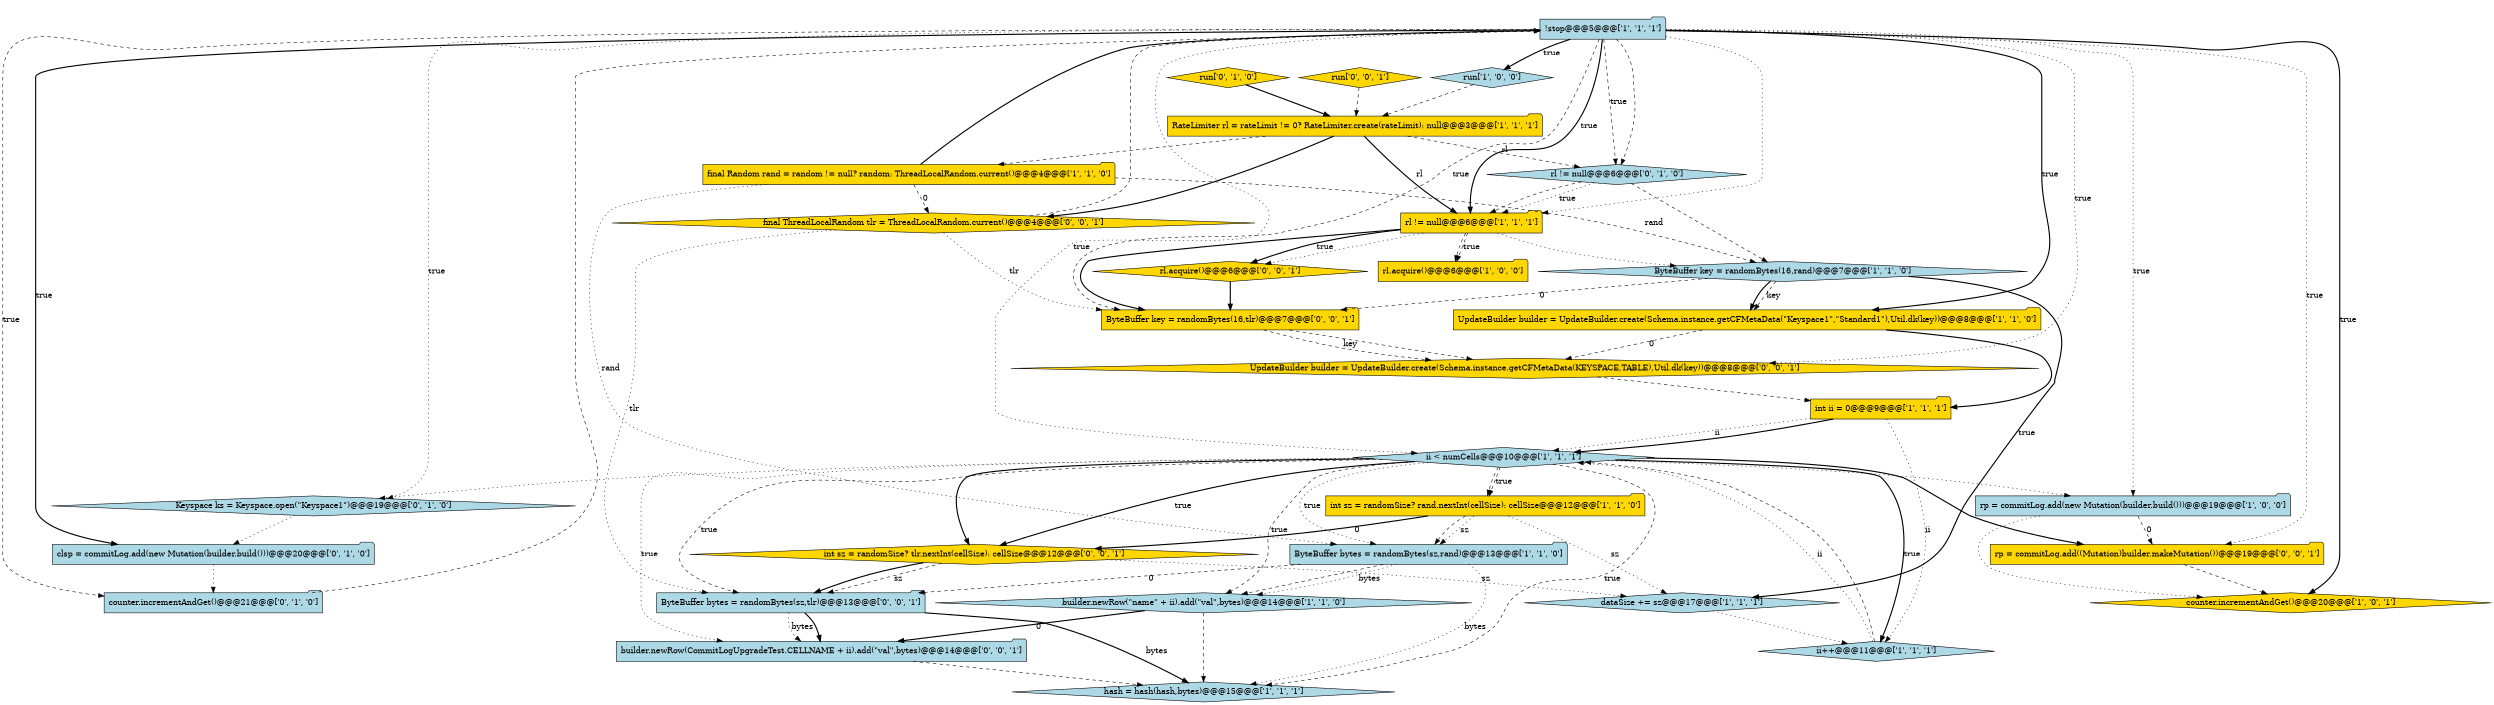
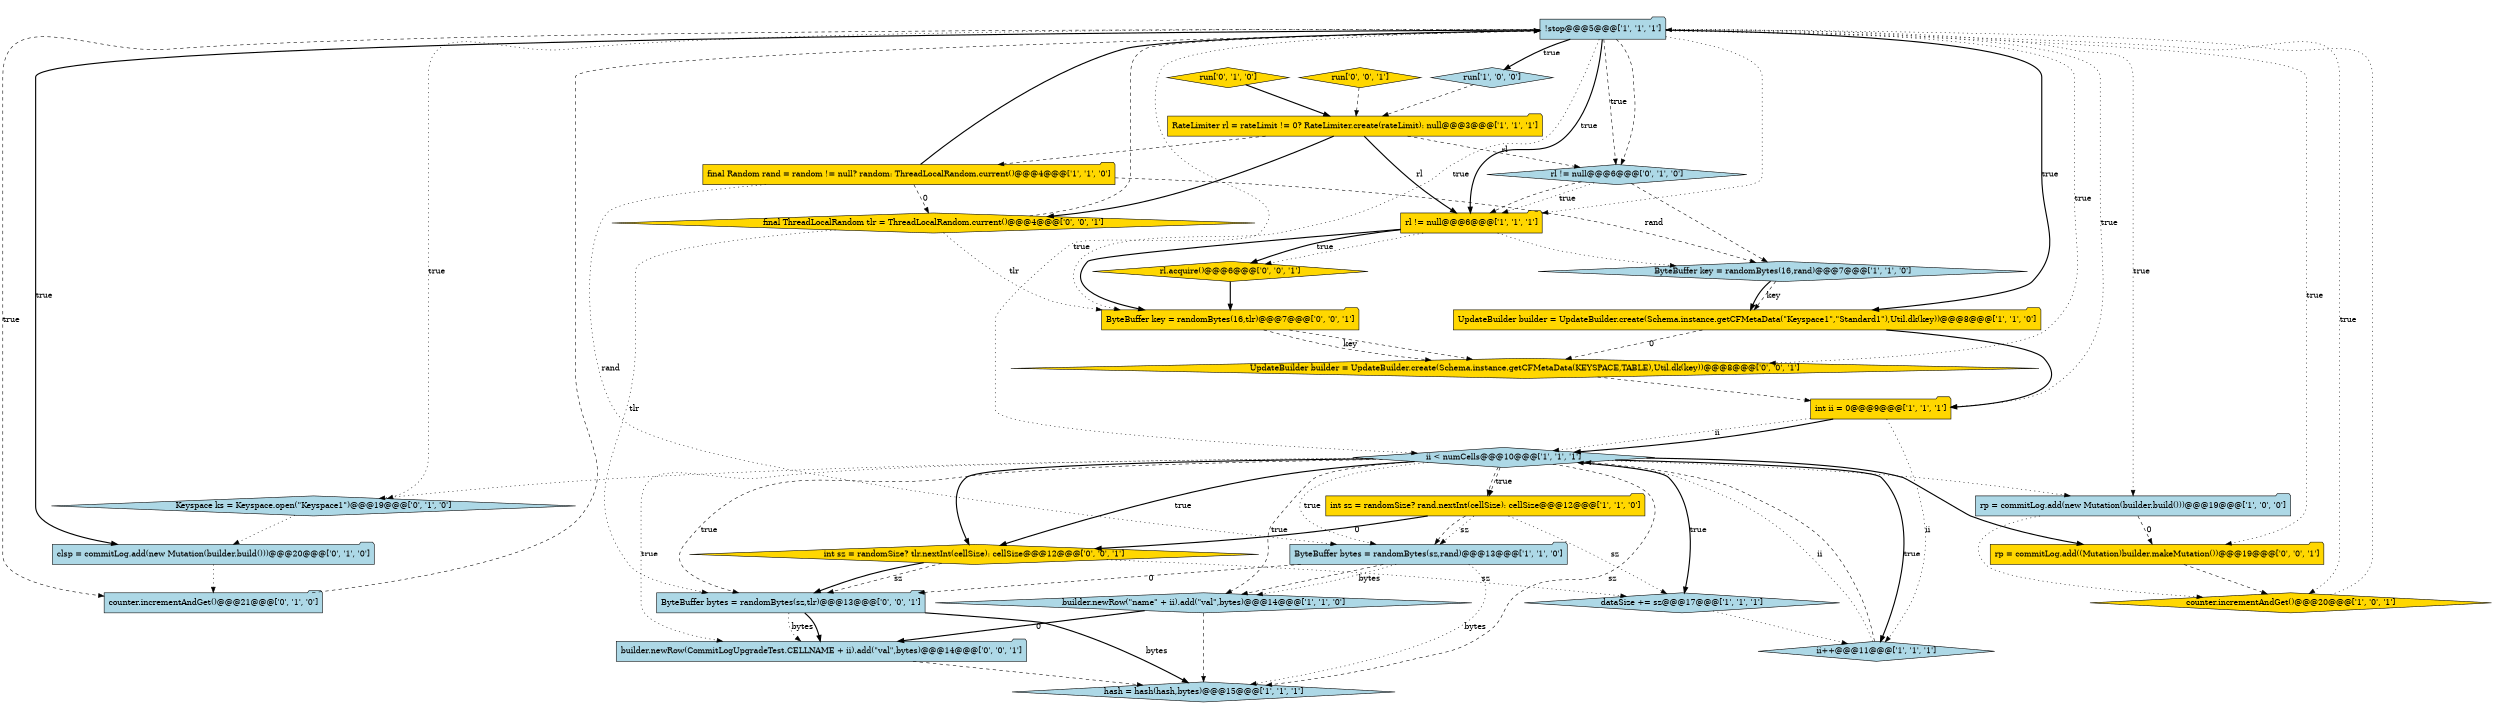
(2275, 44) -> (2275, 44)
none -> (2300, 50)
none -> (2094, 71)
(1339, 219) -> (1339, 219)
(1453, 271) -> none
(1527, 294) -> none
(2003, 451) -> (1676, 487)
(1613, 579) -> (1613, 579)
